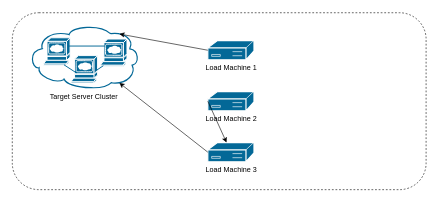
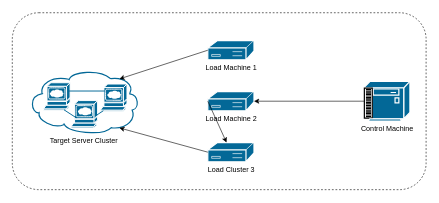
(84, 56) -> (84, 101)
none -> (363, 101)
none -> (387, 101)
(232, 170) -> (232, 170)
